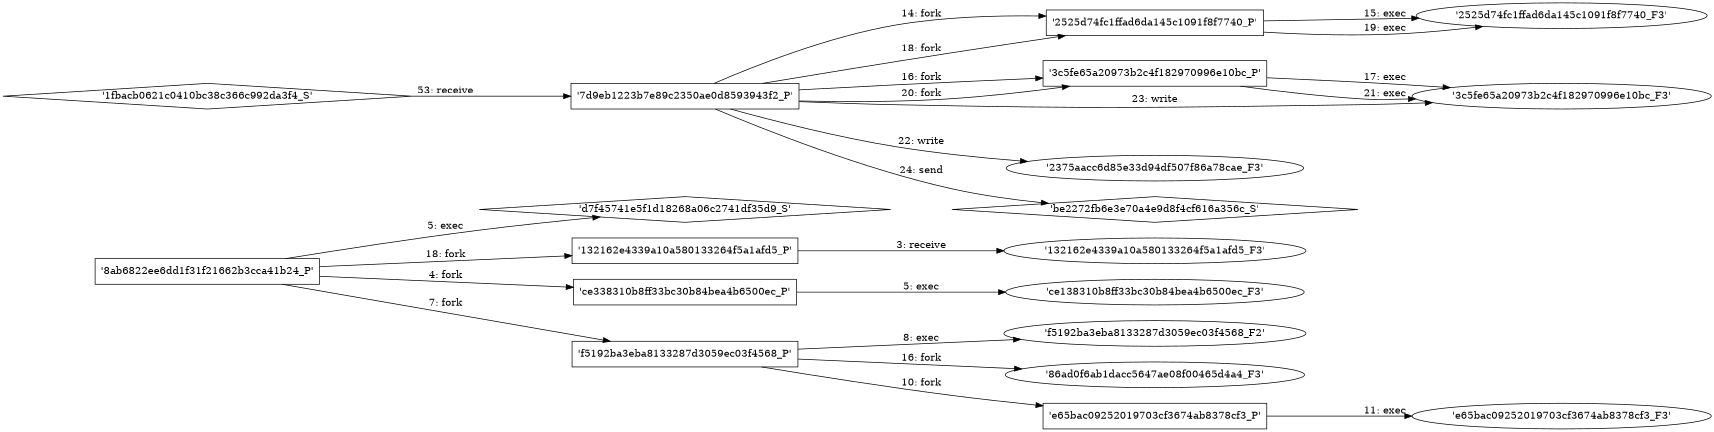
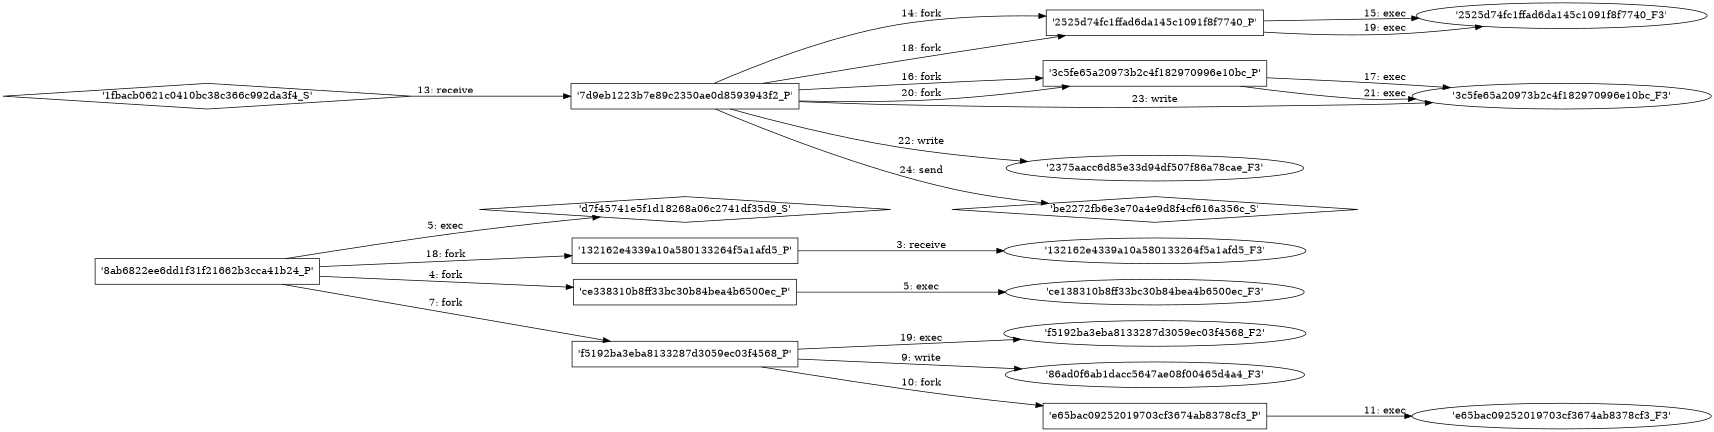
(446, 91) -> (446, 91)
(921, 338) -> (921, 338)
(921, 358) -> (921, 358)
